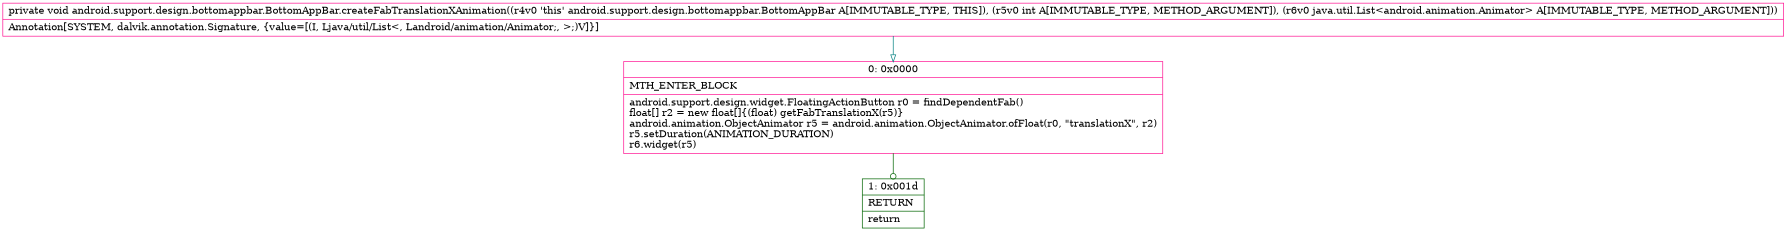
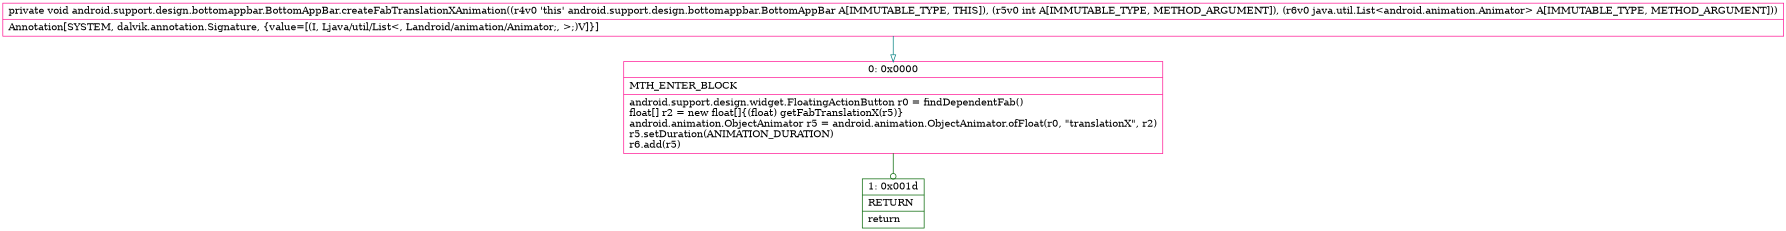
(663, 145) -> (655, 145)
